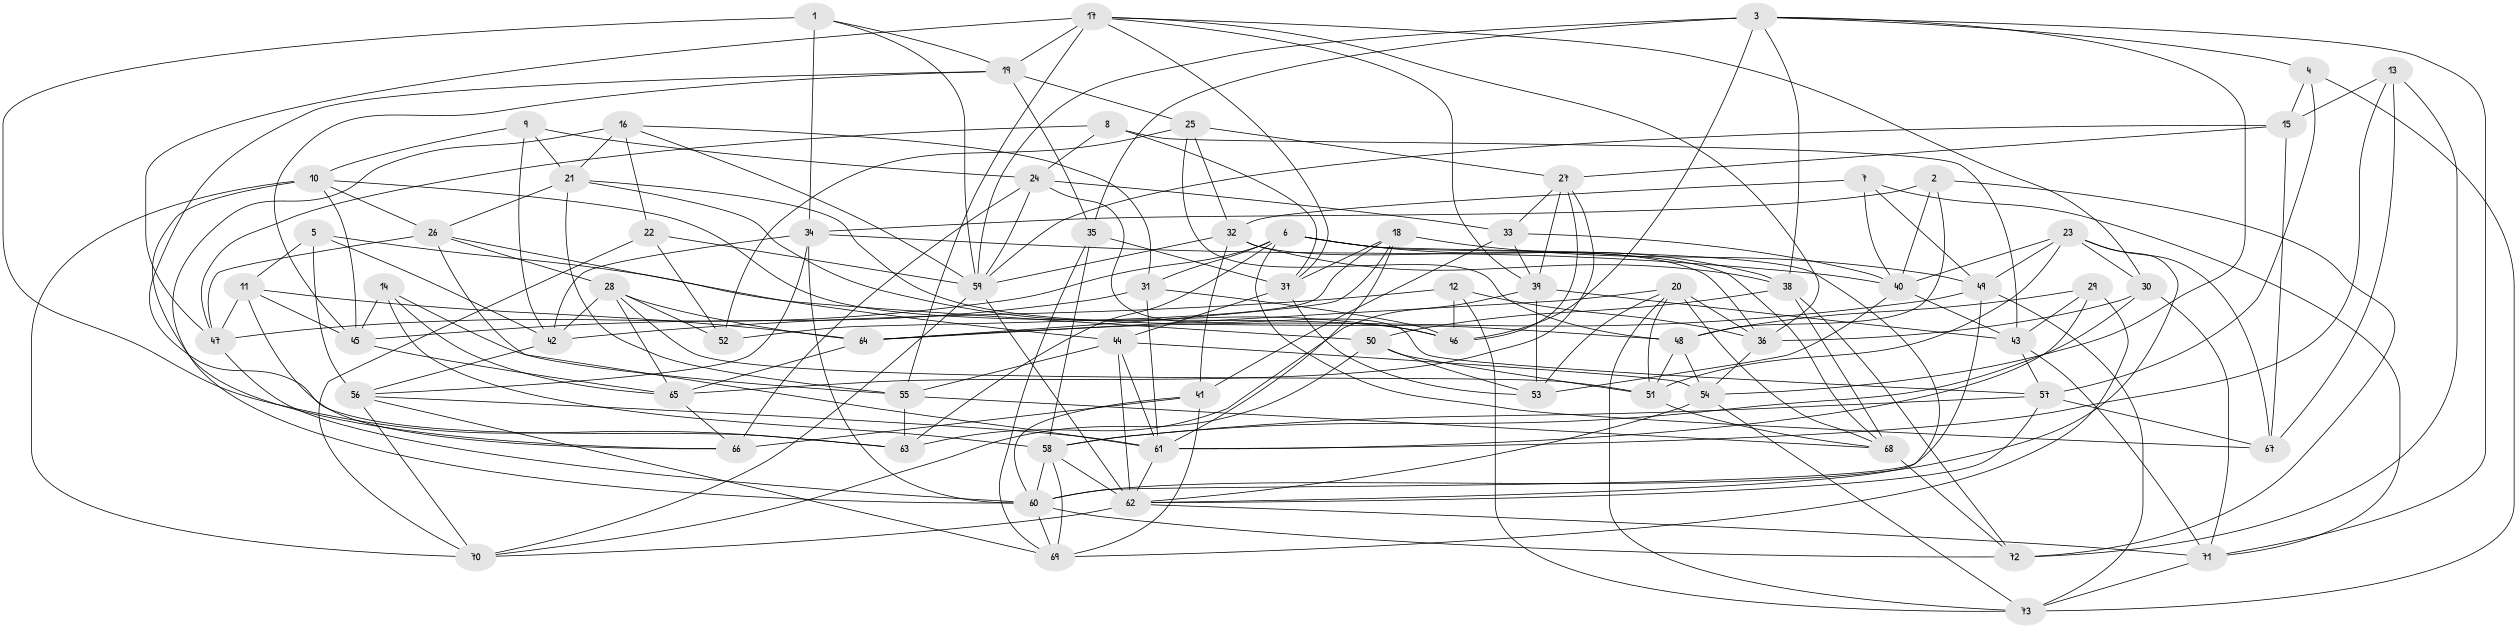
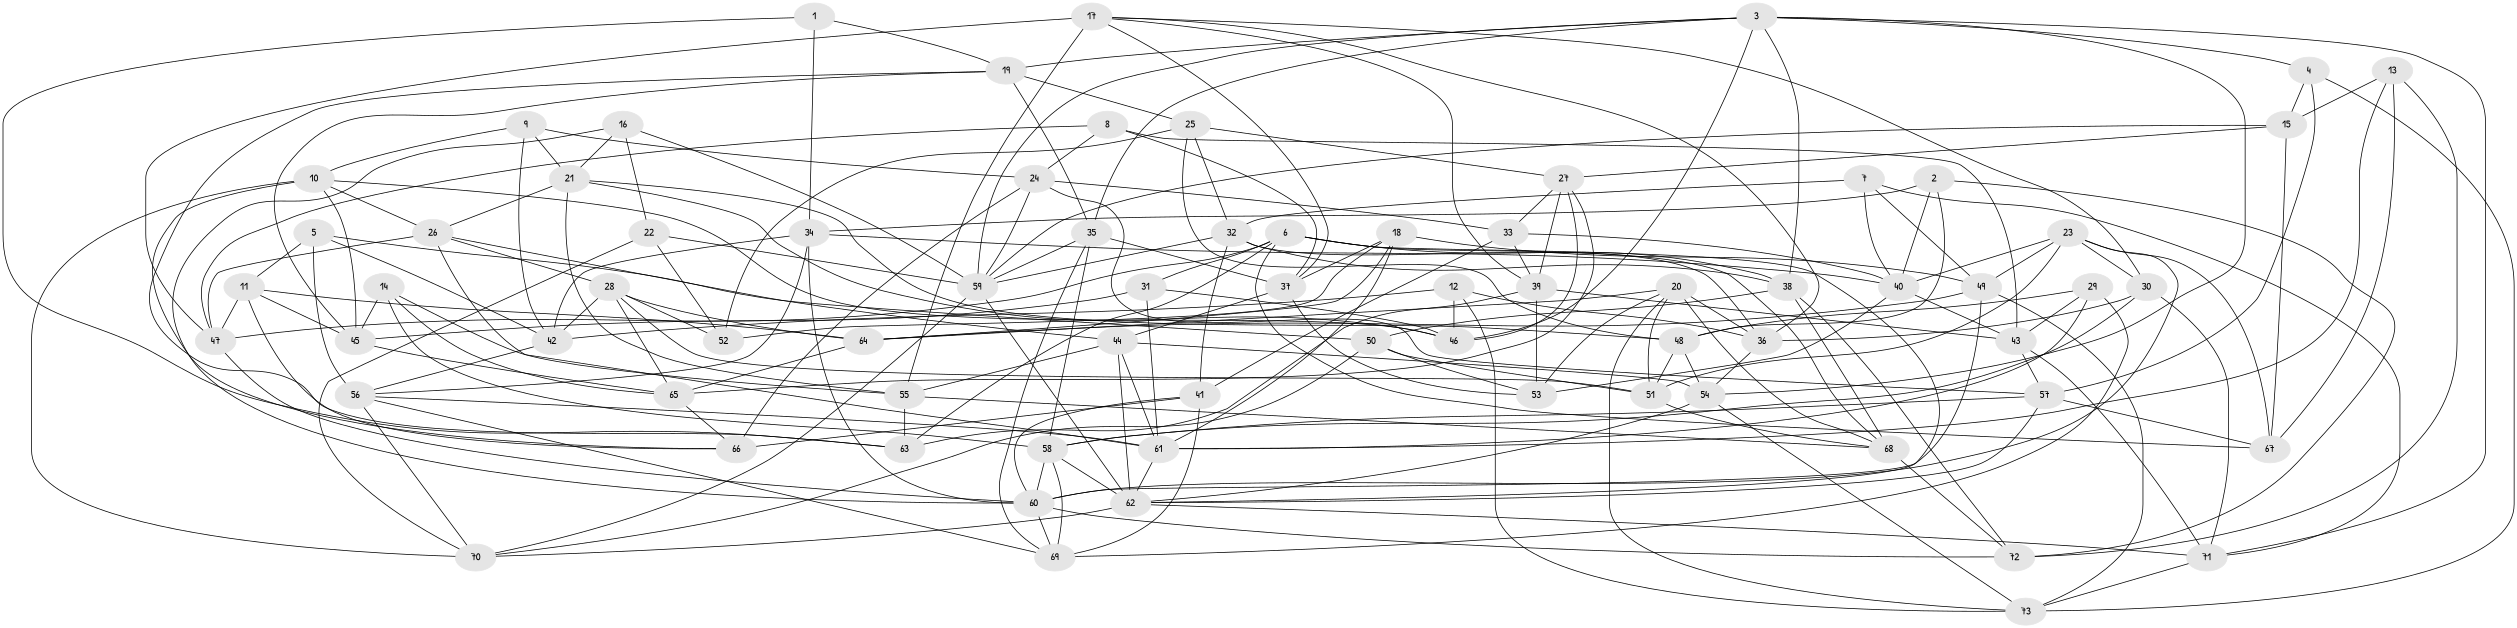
(1049, 44) -> (1256, 45)
(962, 110) -> (1035, 260)
(932, 143) -> none
